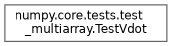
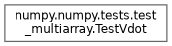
(86, 23) -> (86, 23)
